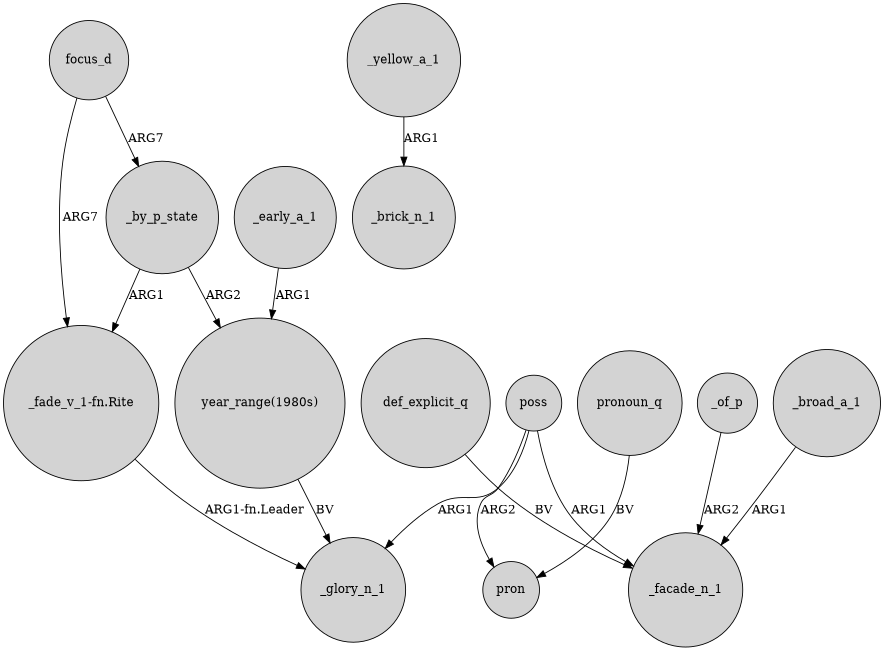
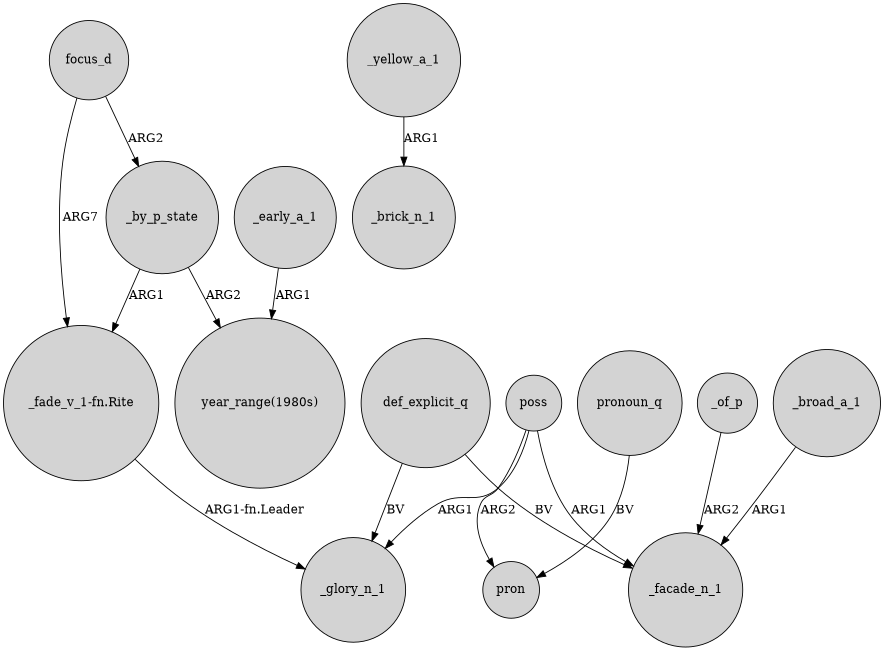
(146, 139) -> (146, 139)
(312, 507) -> (389, 498)
